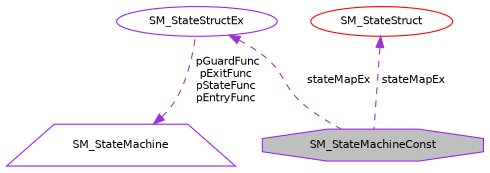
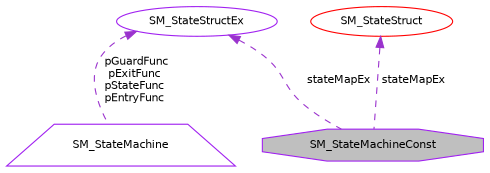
(185, 79) -> (95, 75)
